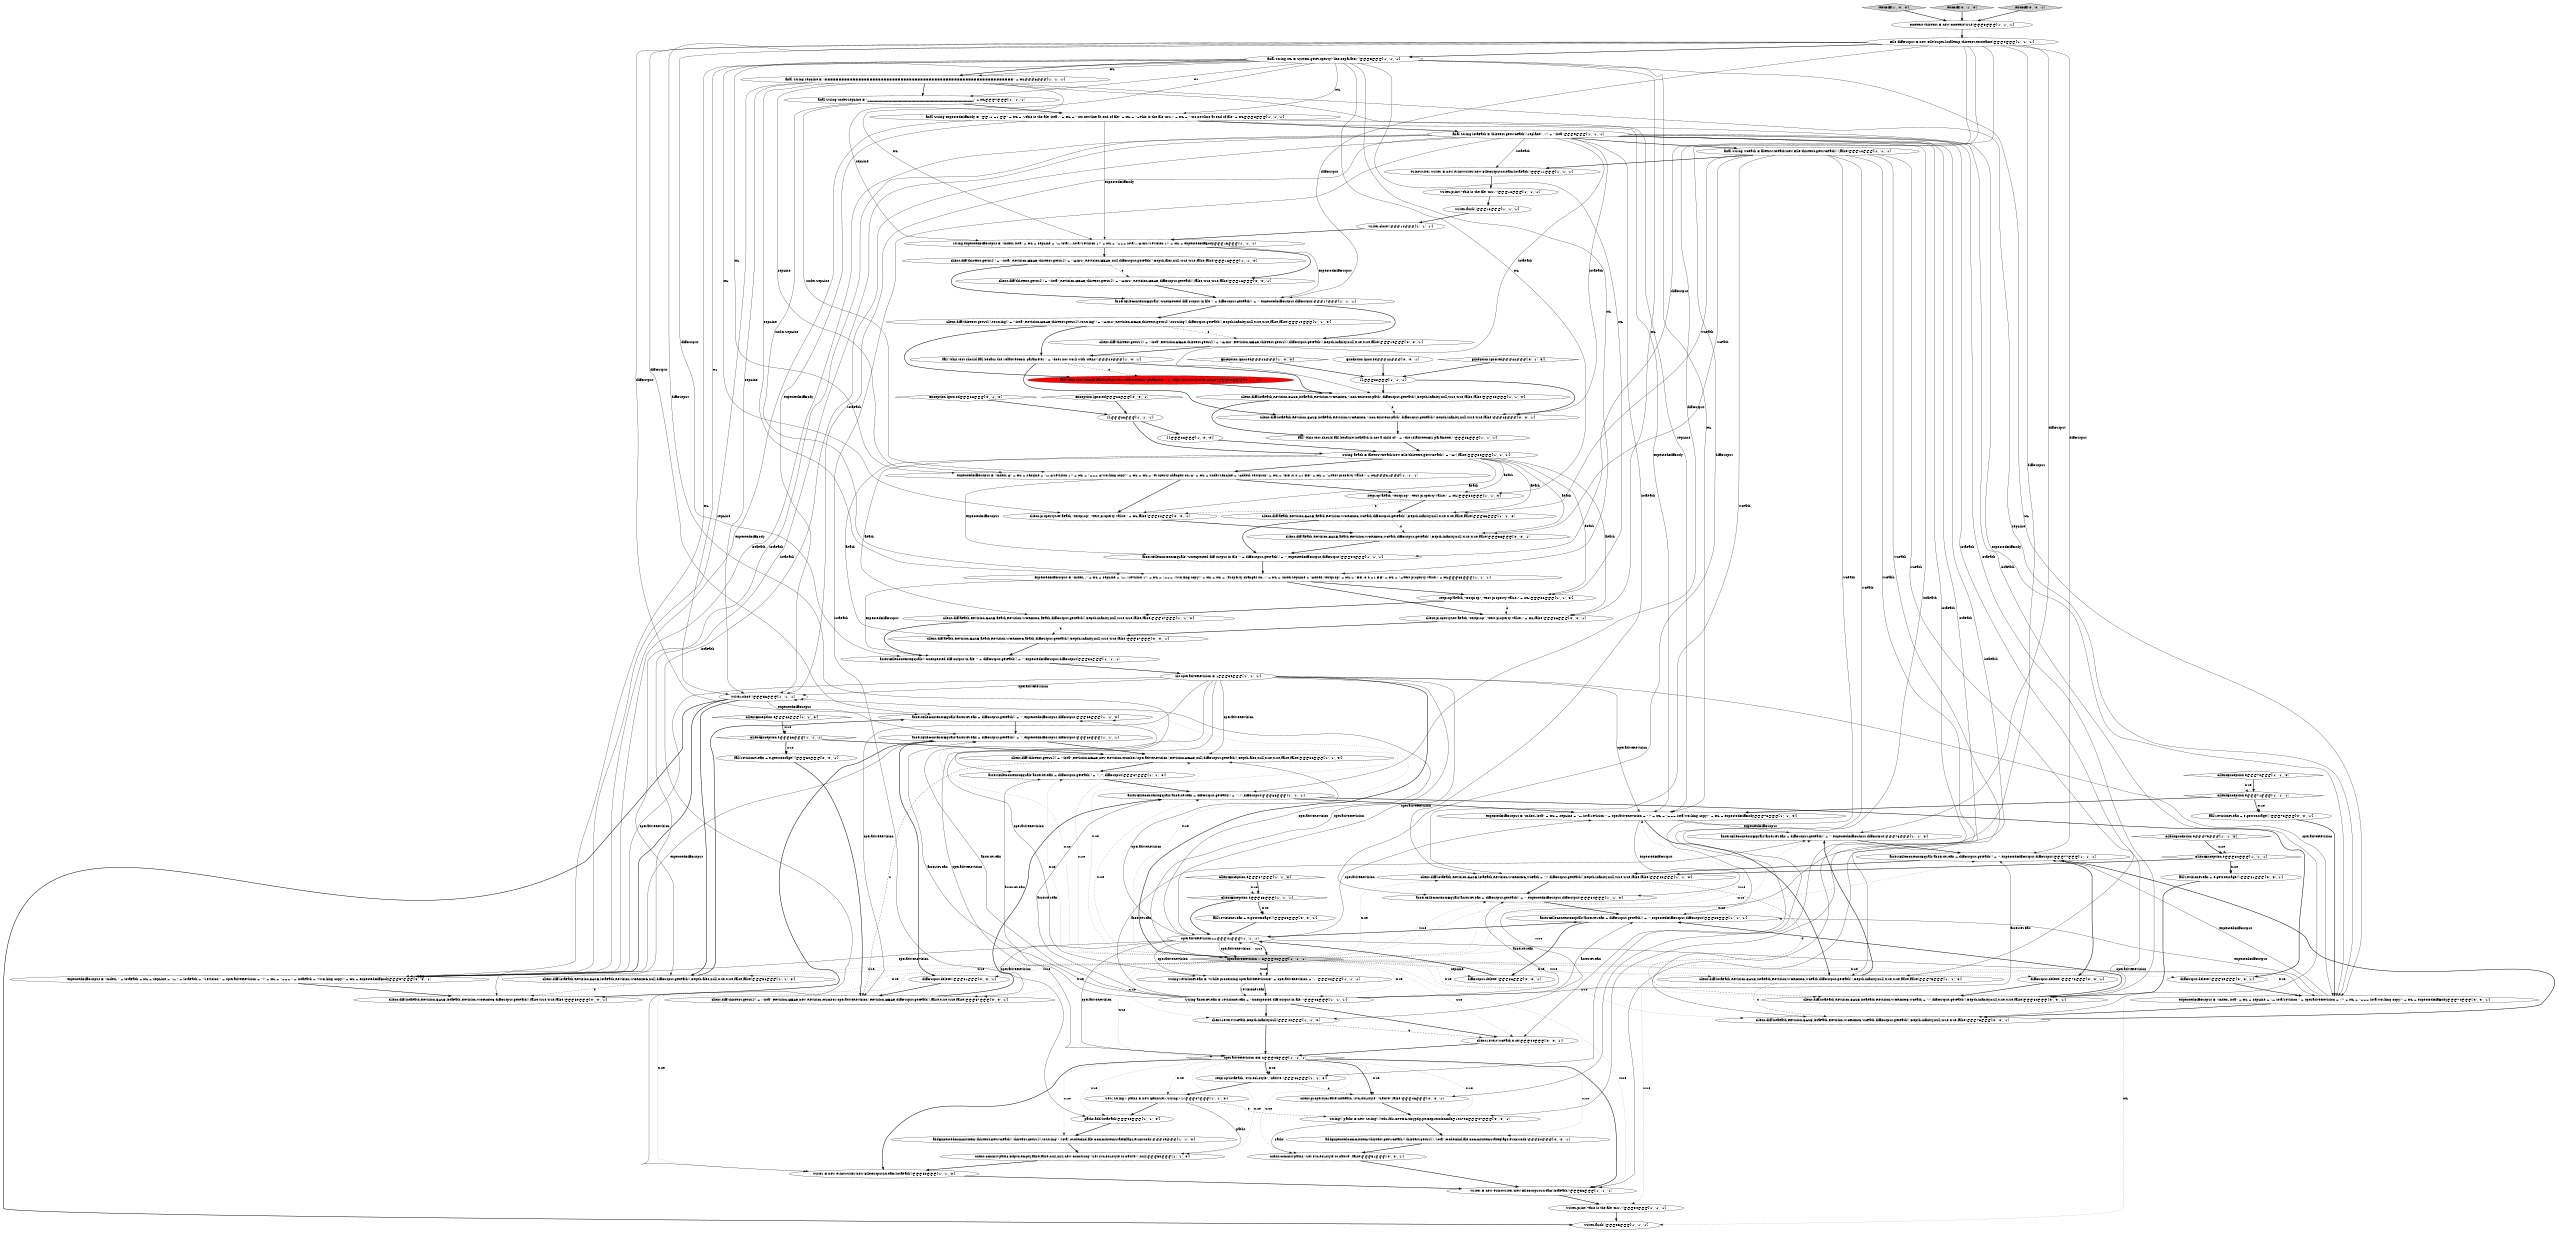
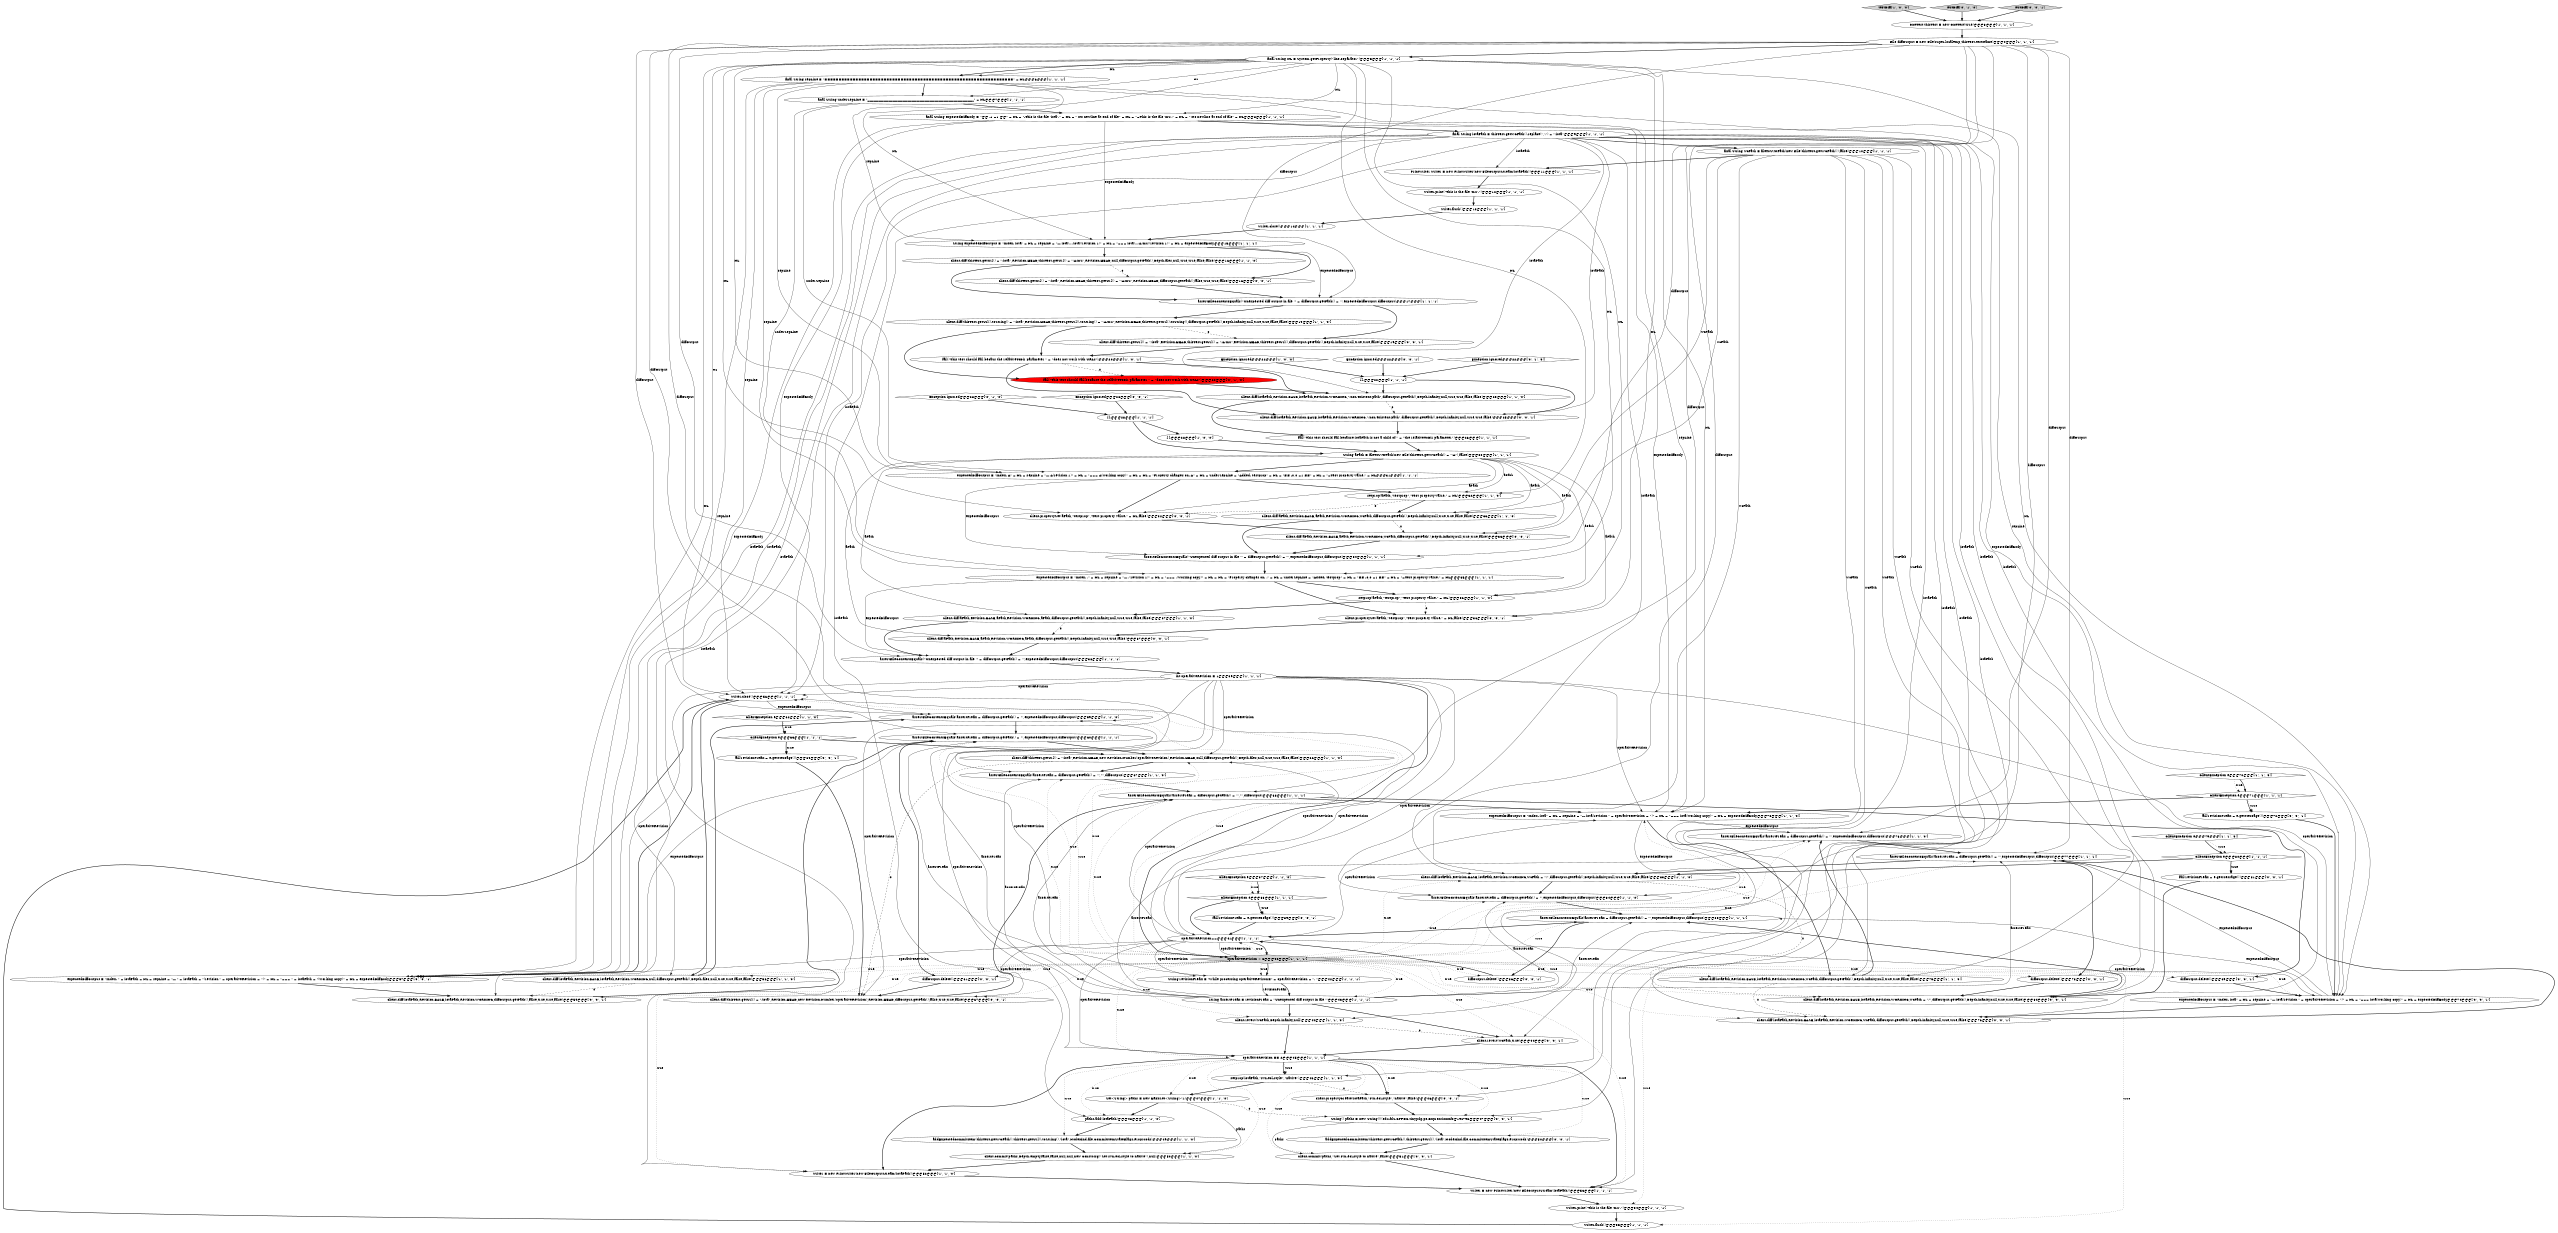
(1457, 969) -> (1460, 969)
(1265, 1058) -> (1284, 1058)
(2126, 1099) -> (2127, 1099)
(228, 1215) -> (231, 1215)
